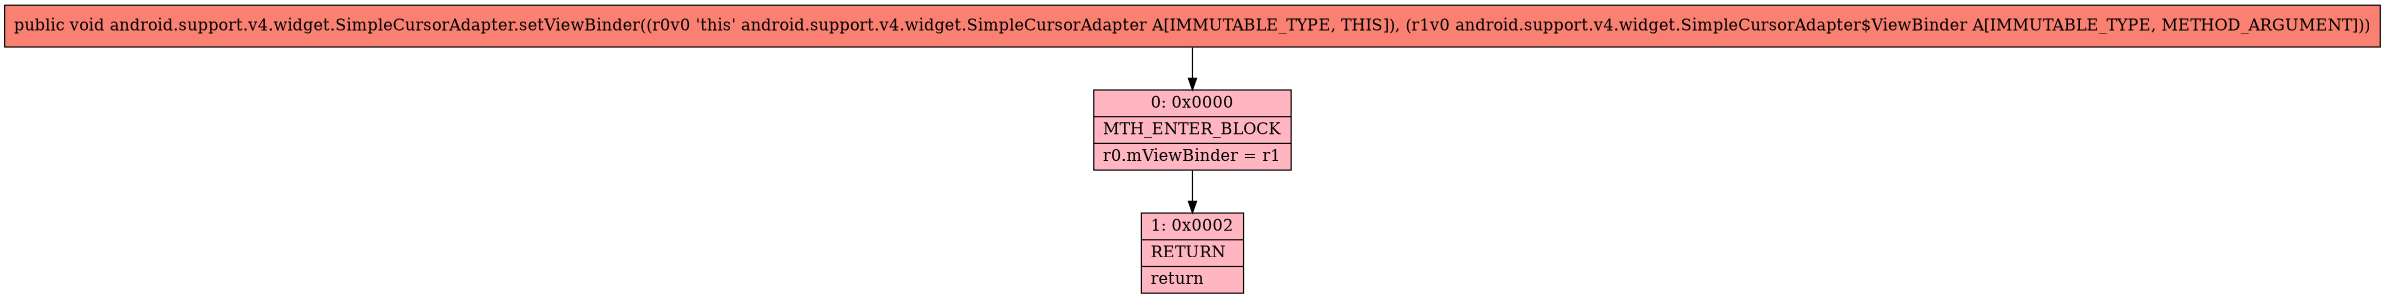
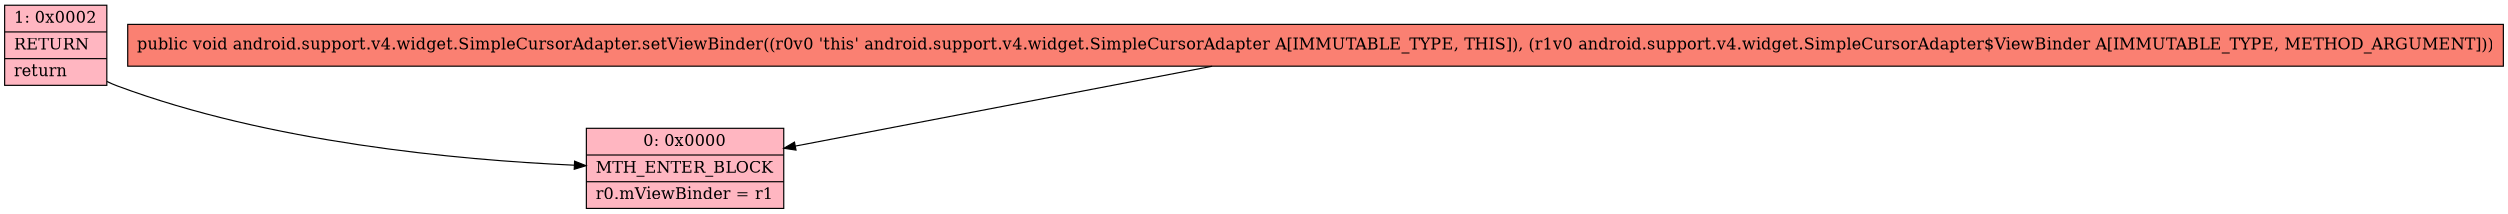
(1192, 186) -> (337, 141)
